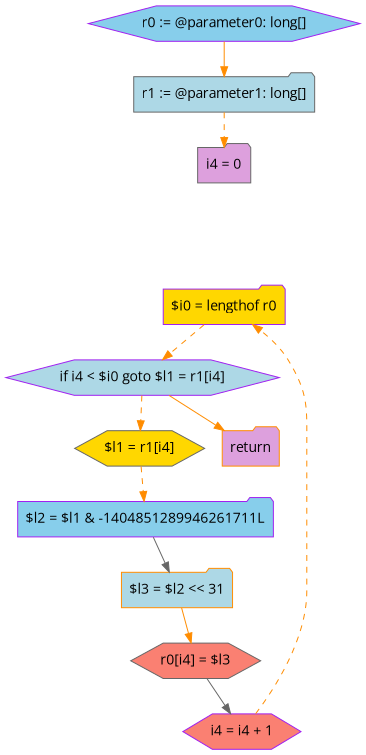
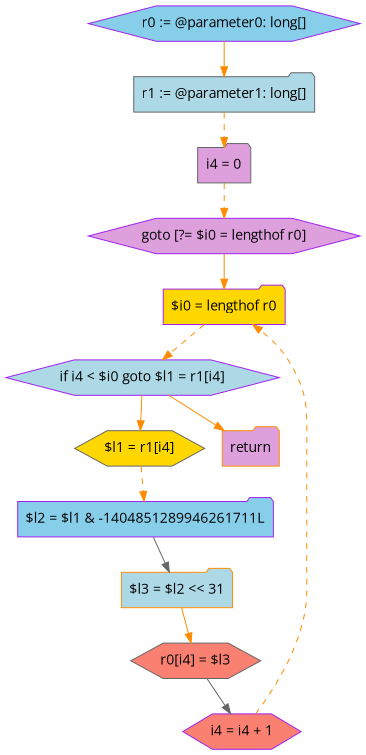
none -> (224, 236)
(141, 408) -> (141, 408)
